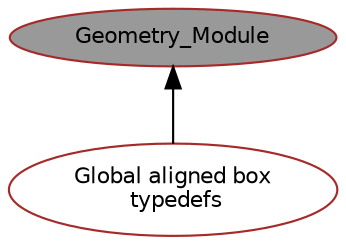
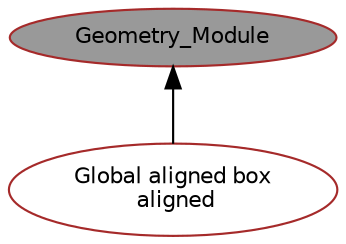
(173, 190) -> (173, 190)
